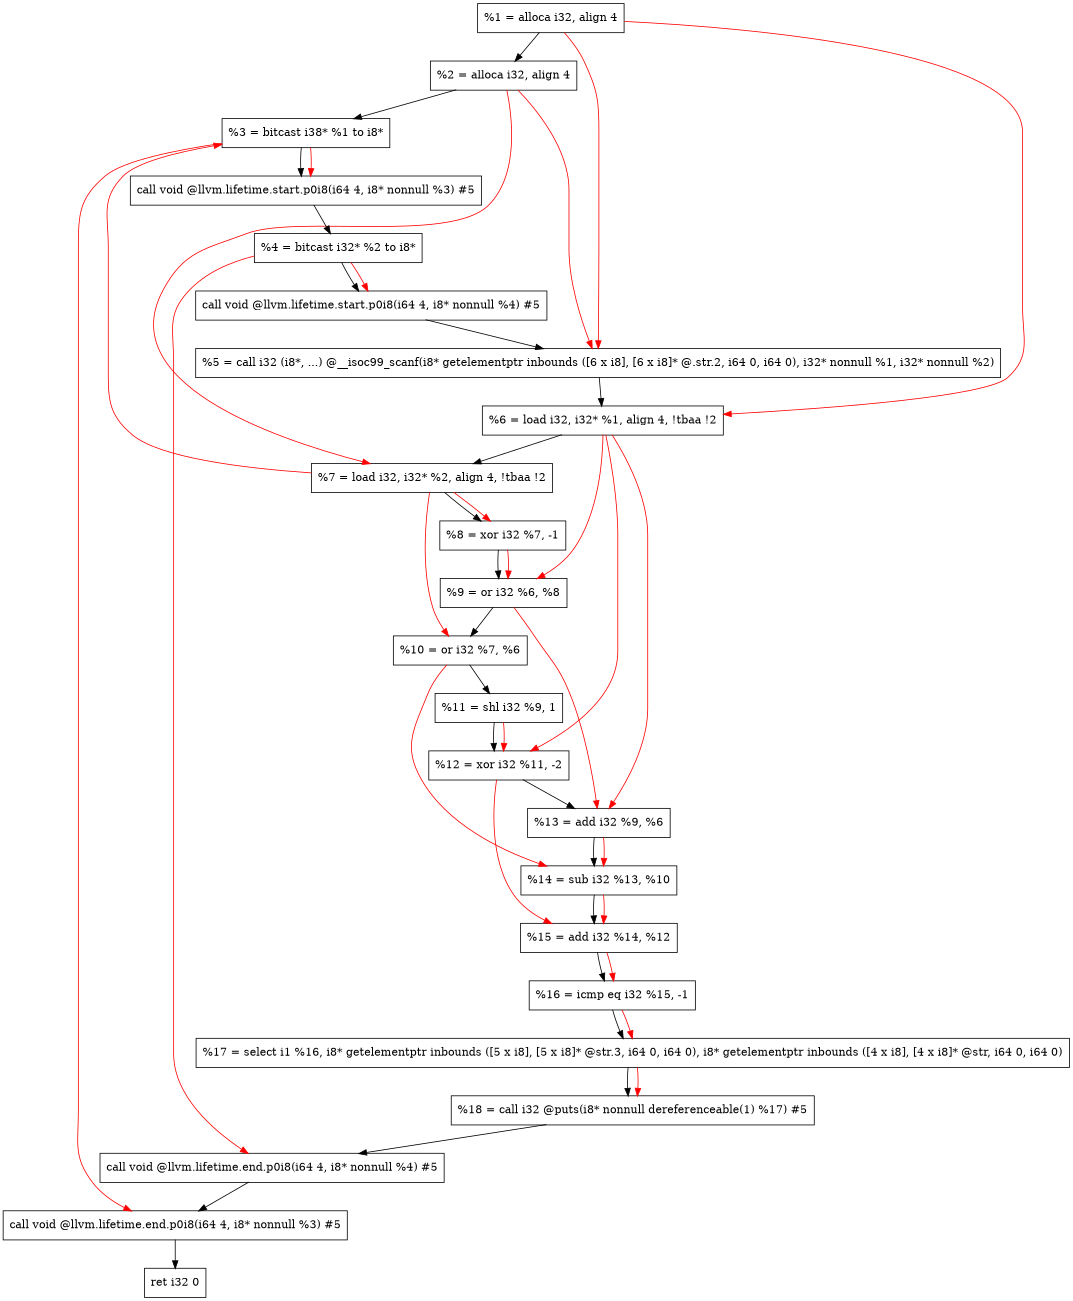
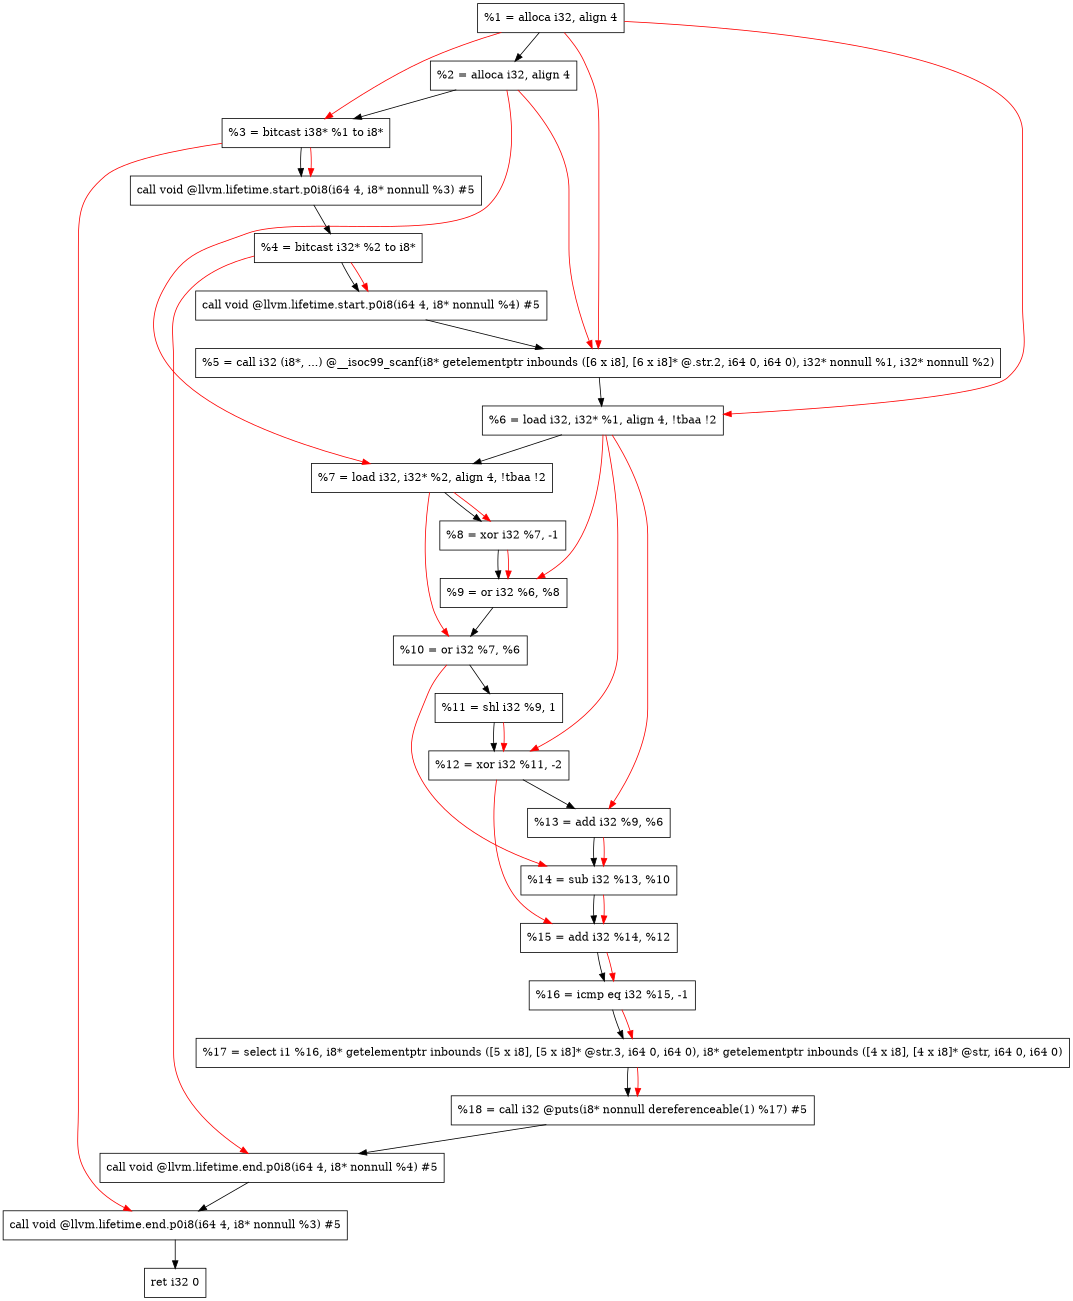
(108, 351) -> (413, 66)
(571, 697) -> none
